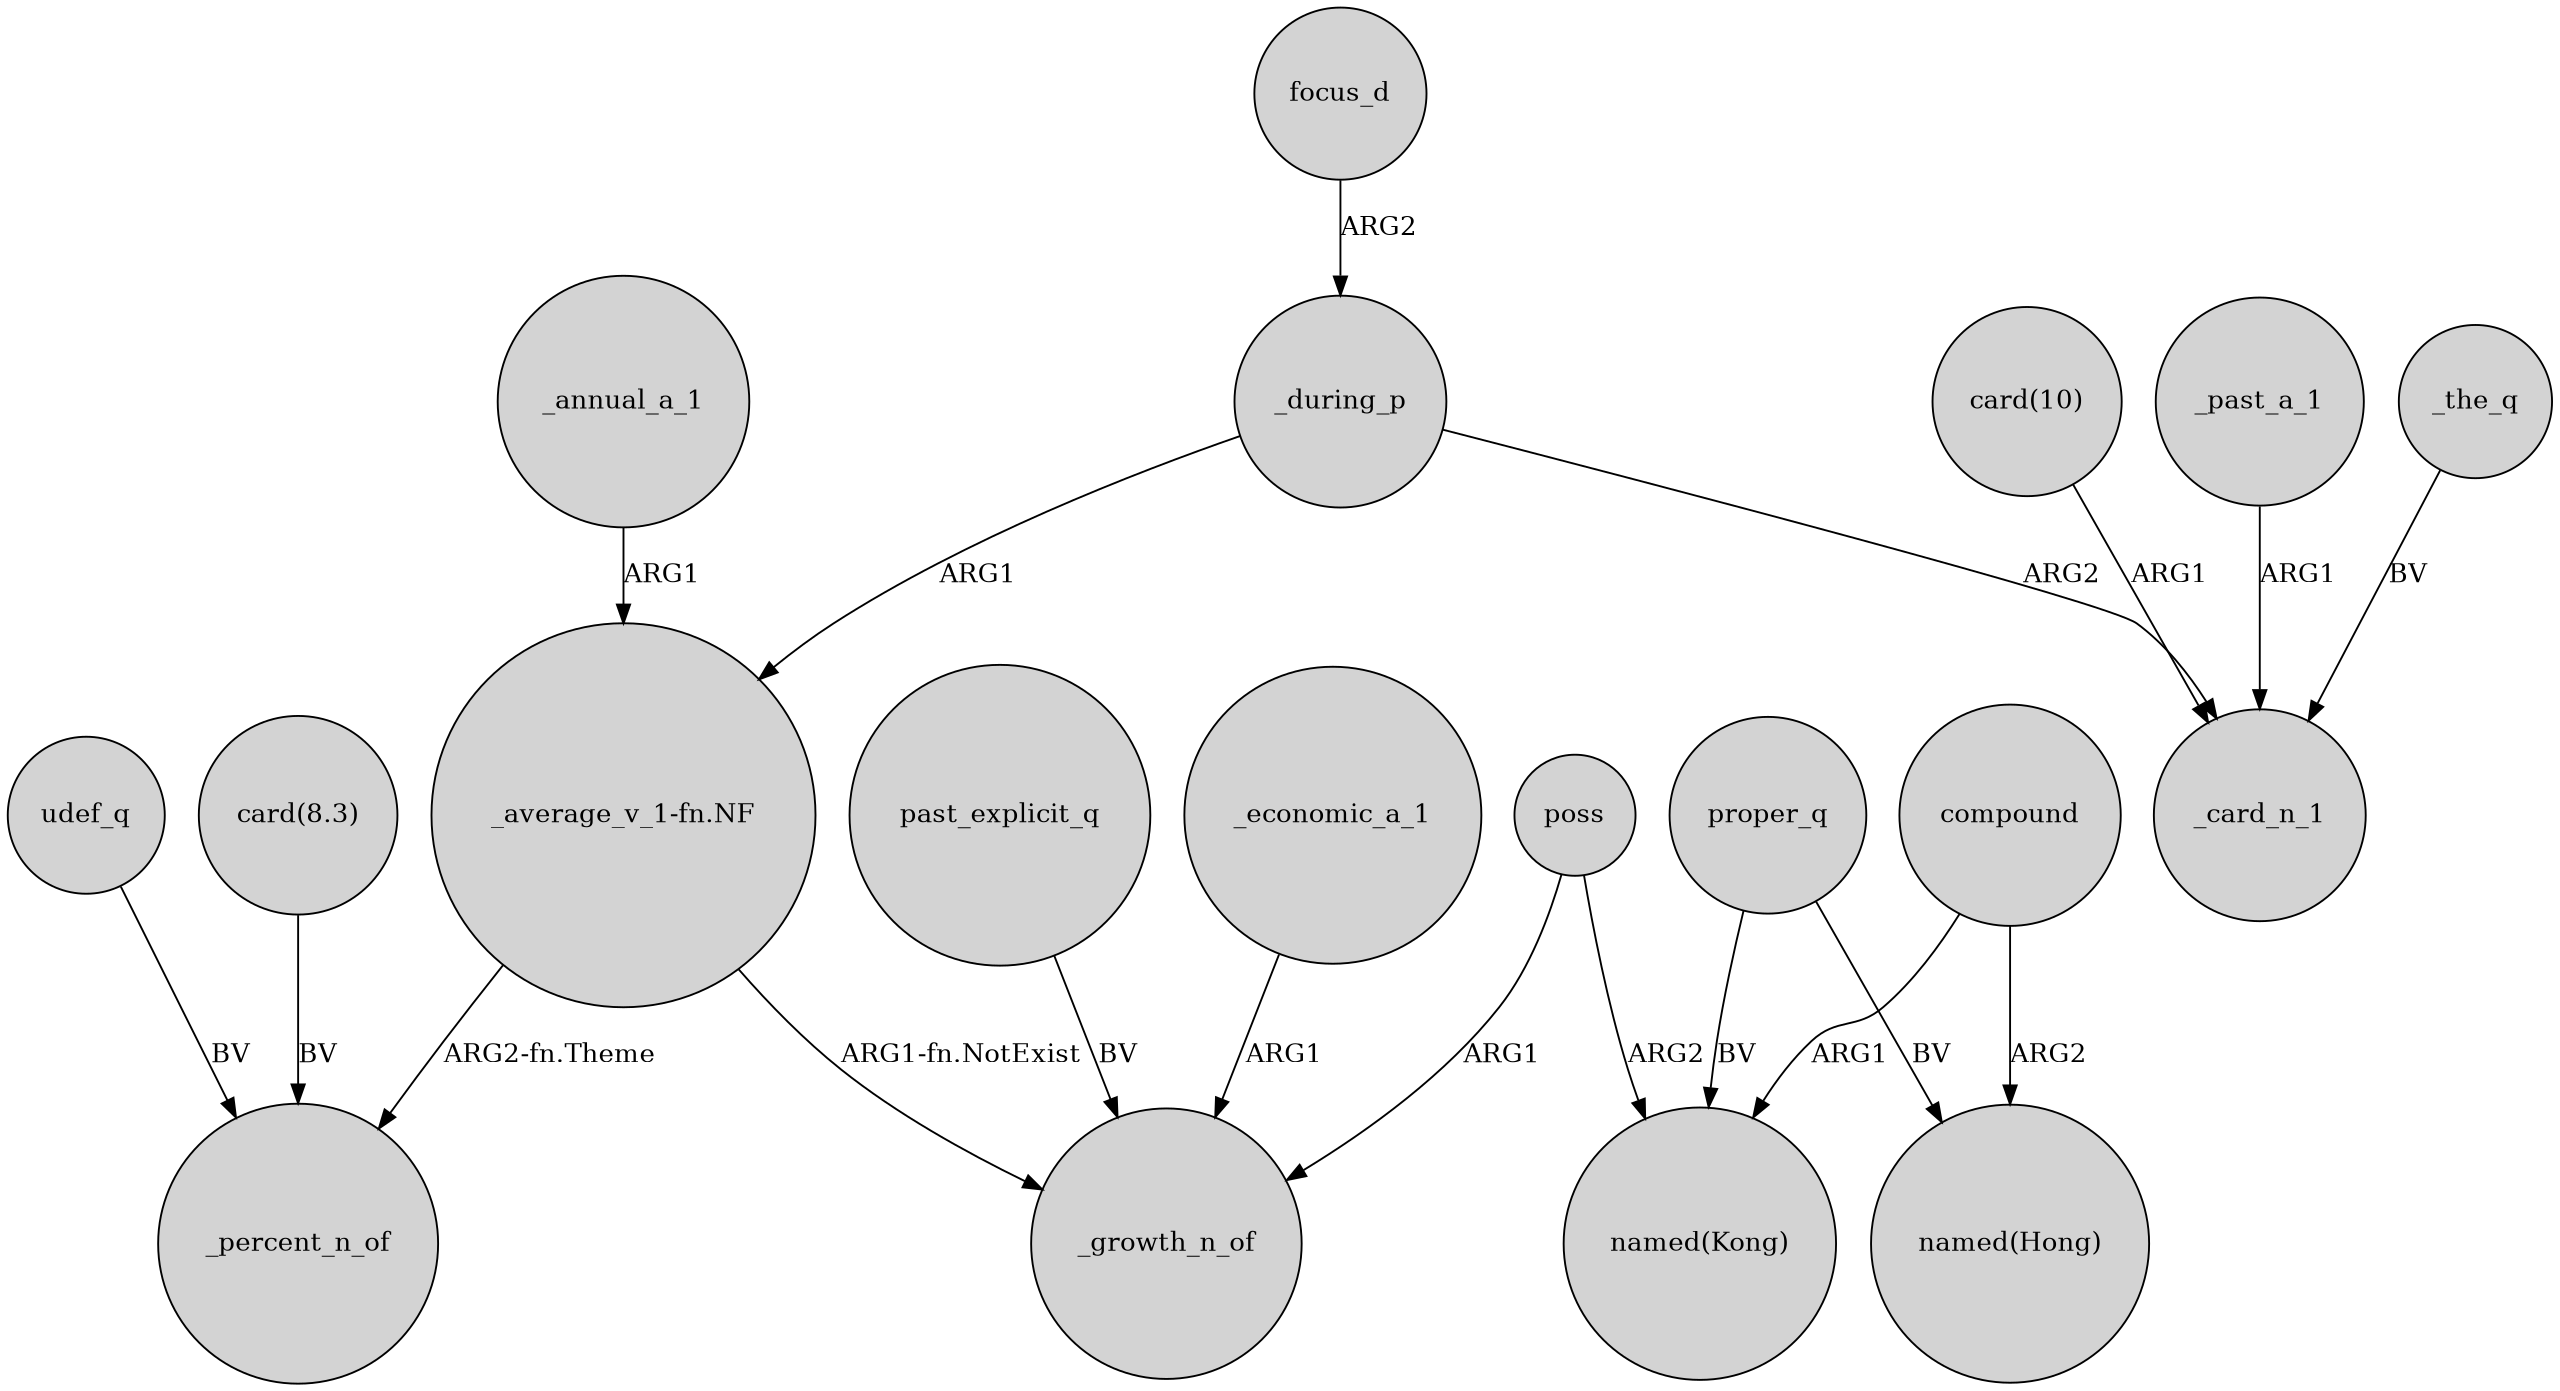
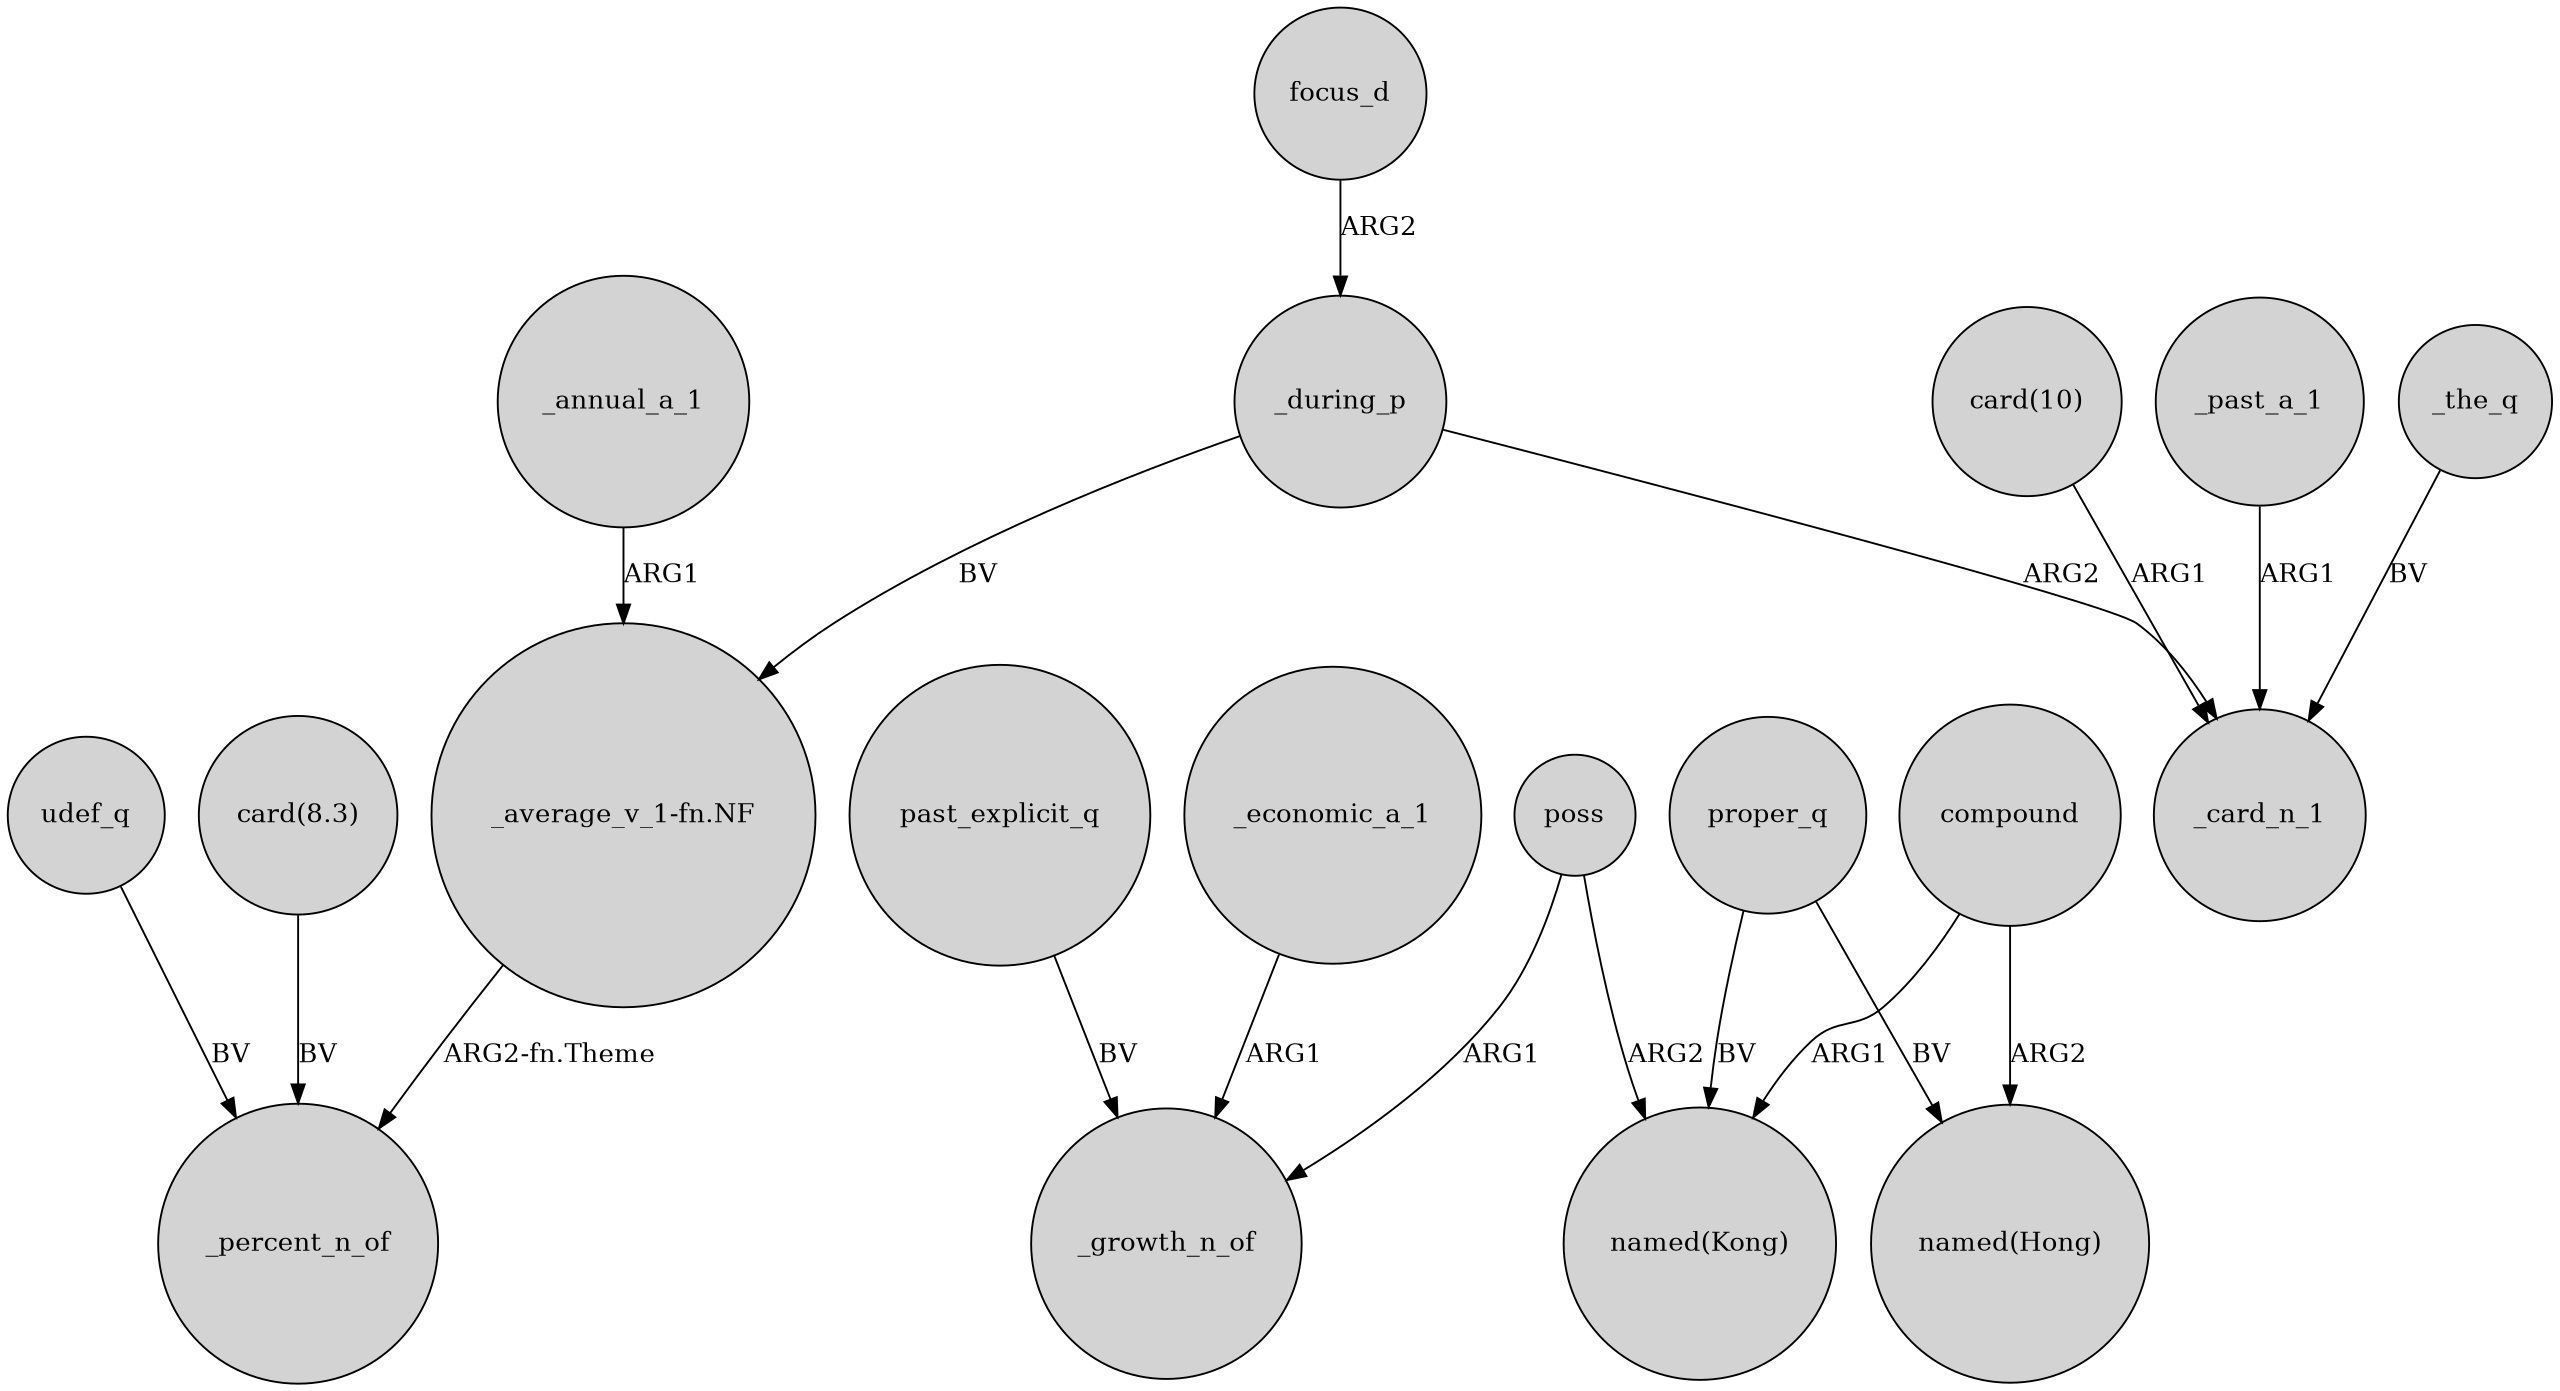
(978, 575) -> (978, 575)
(870, 1091) -> none
